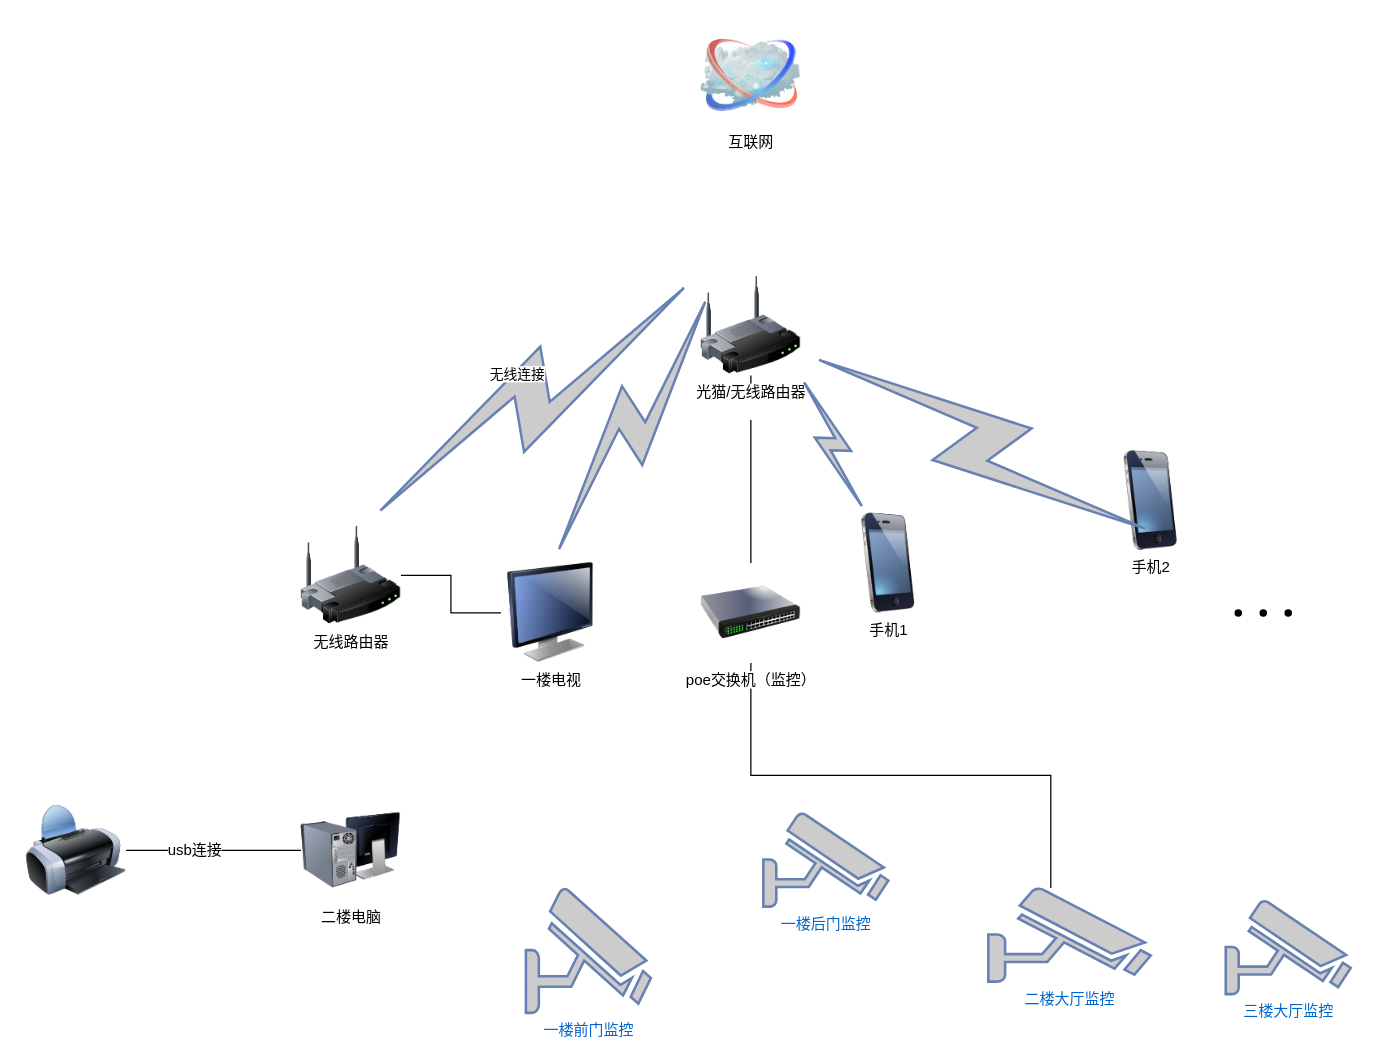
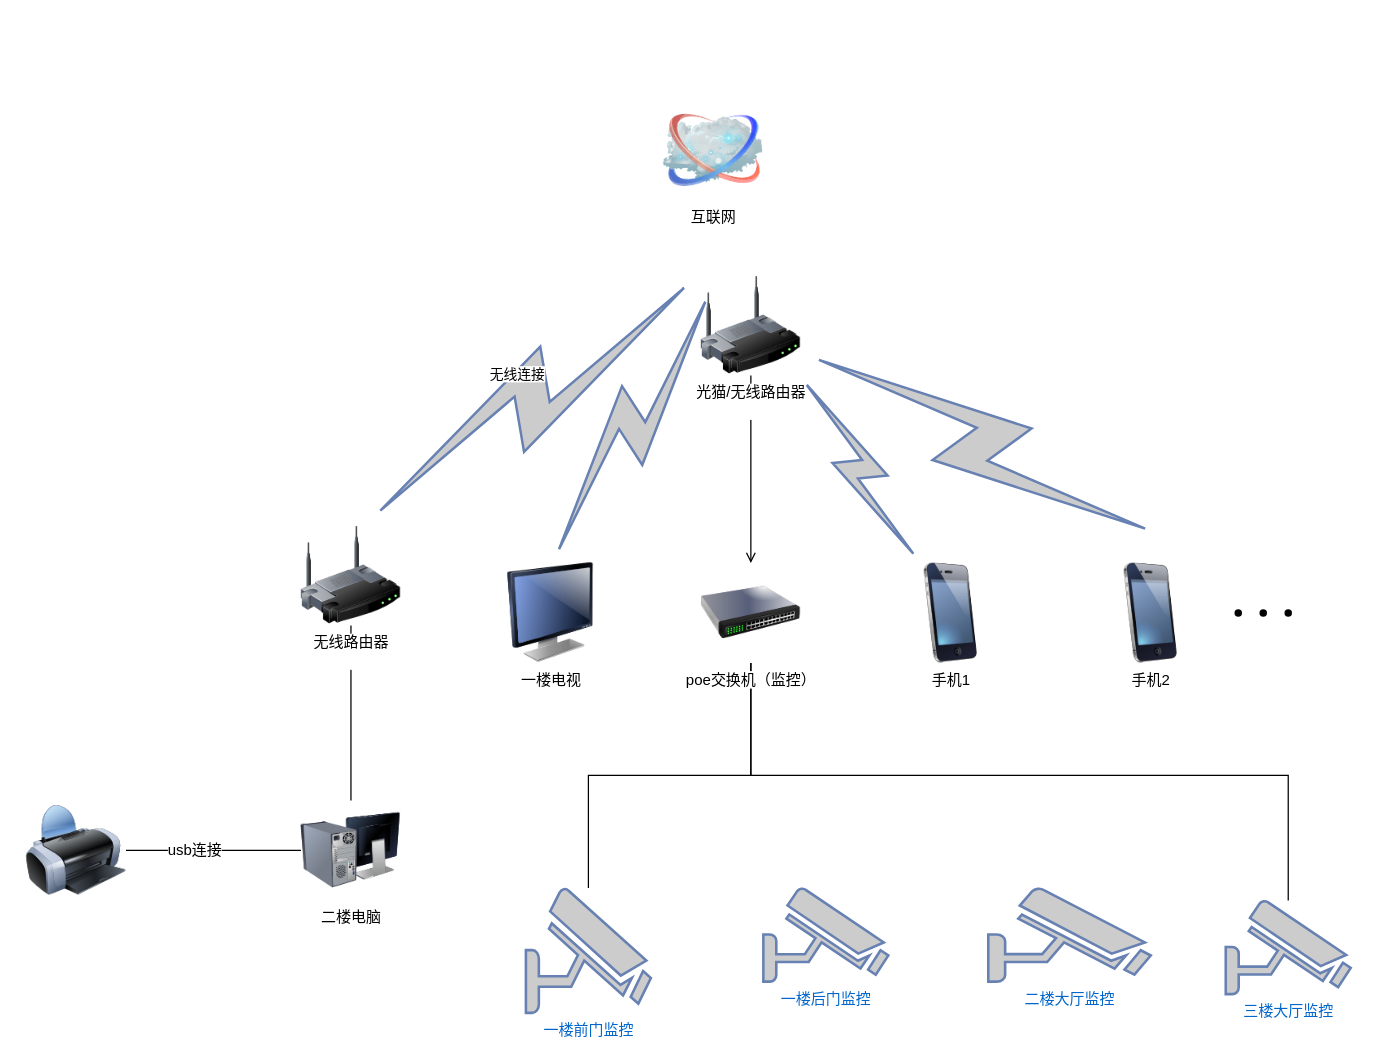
(751, 76) -> (713, 151)
(1151, 501) -> (1151, 613)
(751, 557) -> (751, 556)
(888, 563) -> (951, 613)
(451, 594) -> (351, 734)
none -> (612, 776)
none -> (1233, 776)
(1051, 833) -> none
(826, 860) -> (826, 935)
